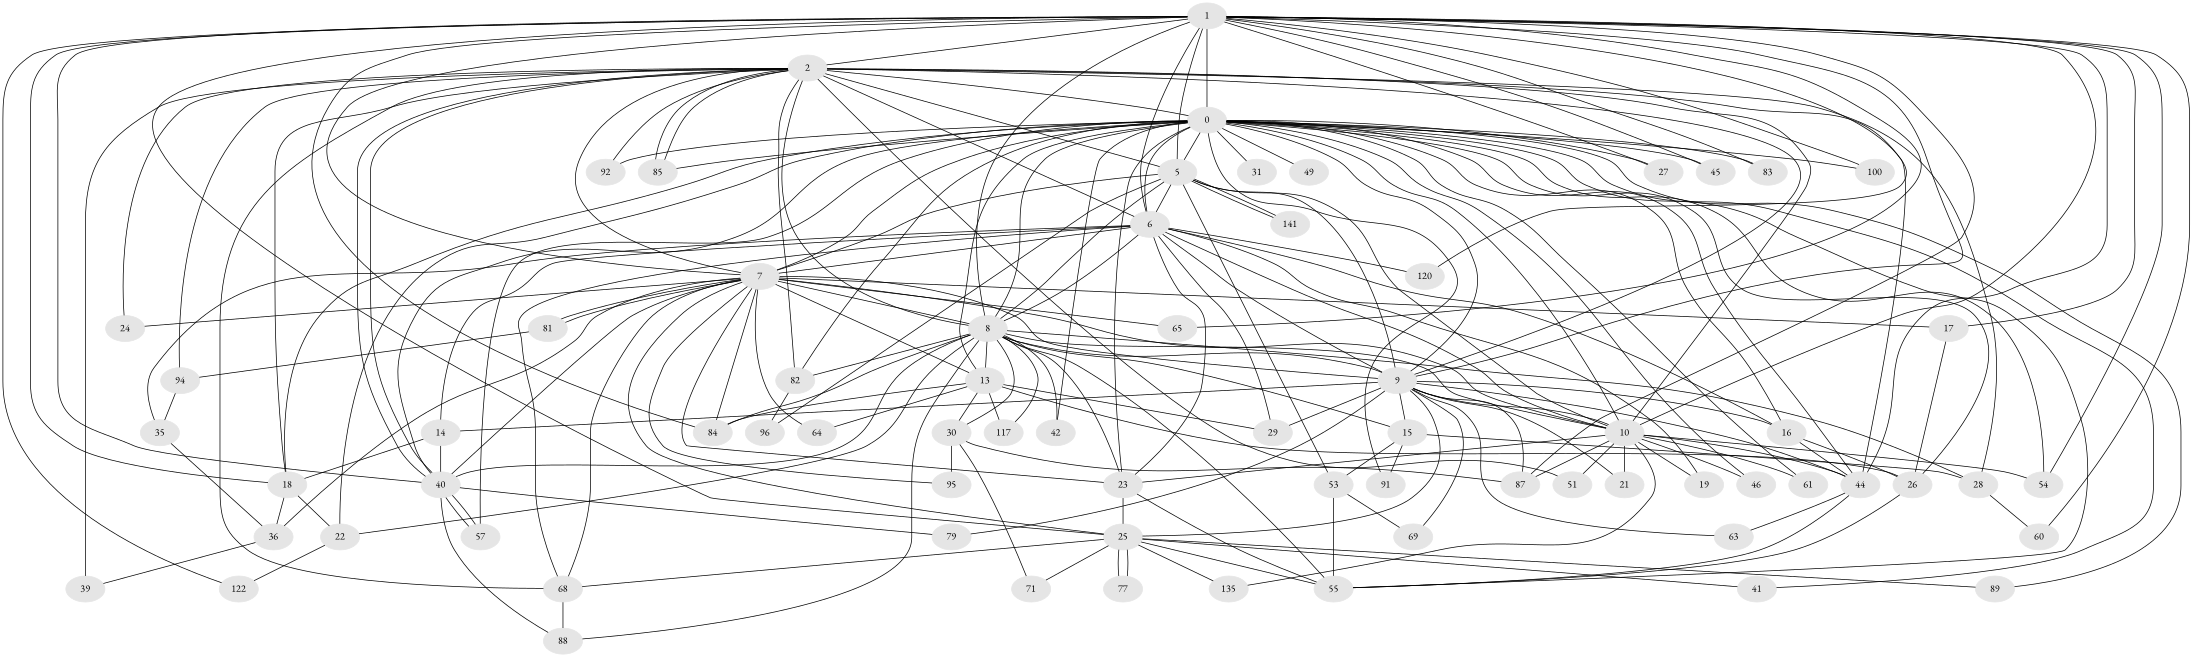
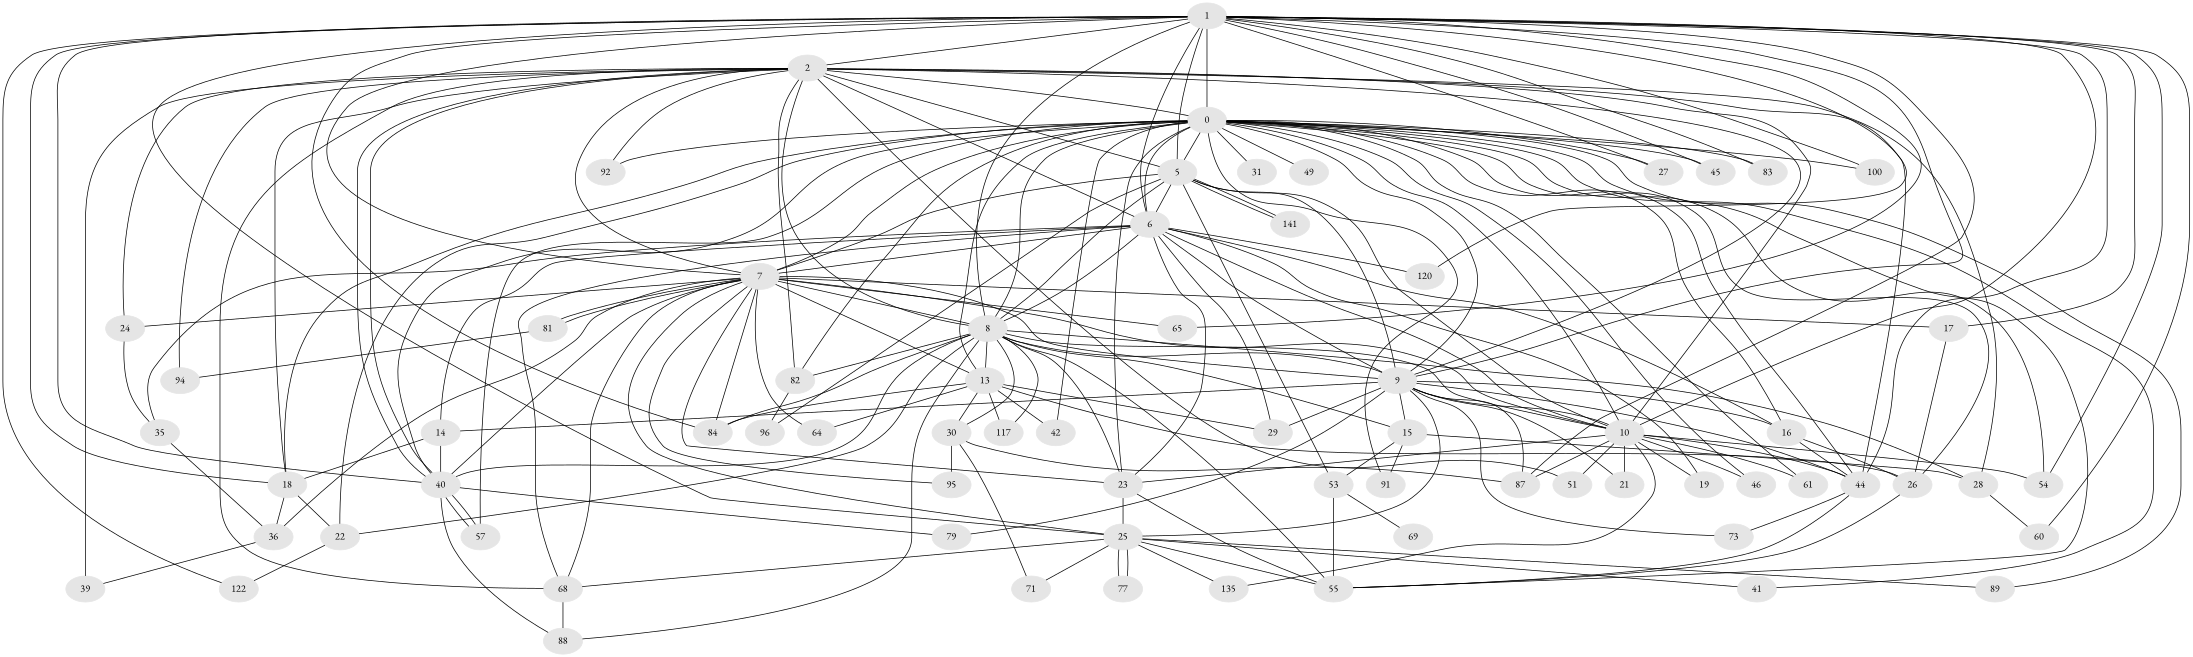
(658, 172) -> none
(1046, 368) -> (1020, 407)
(170, 407) -> (127, 385)
(1463, 442) -> none
(1734, 537) -> (1734, 537)
